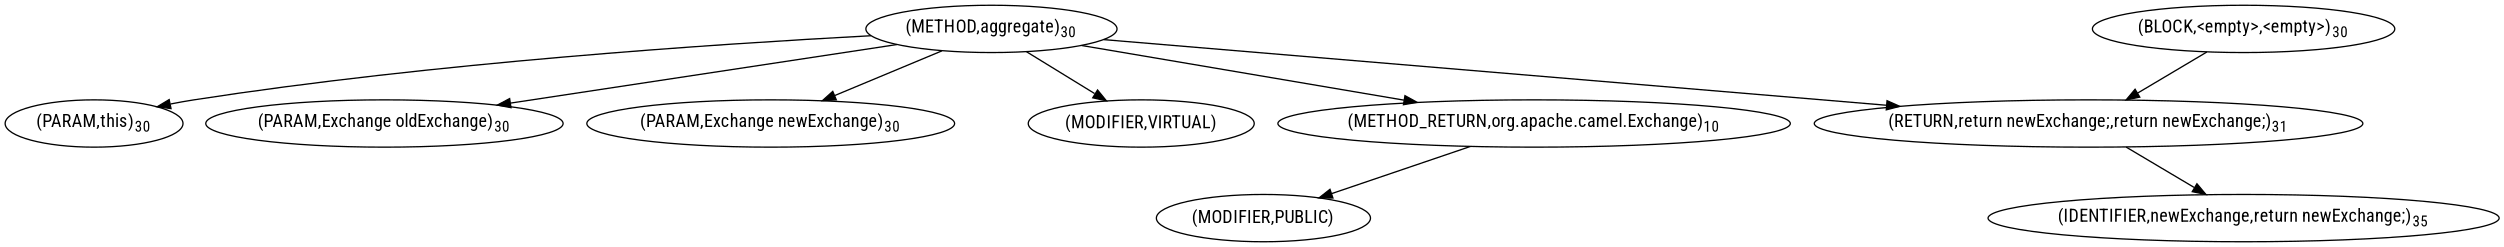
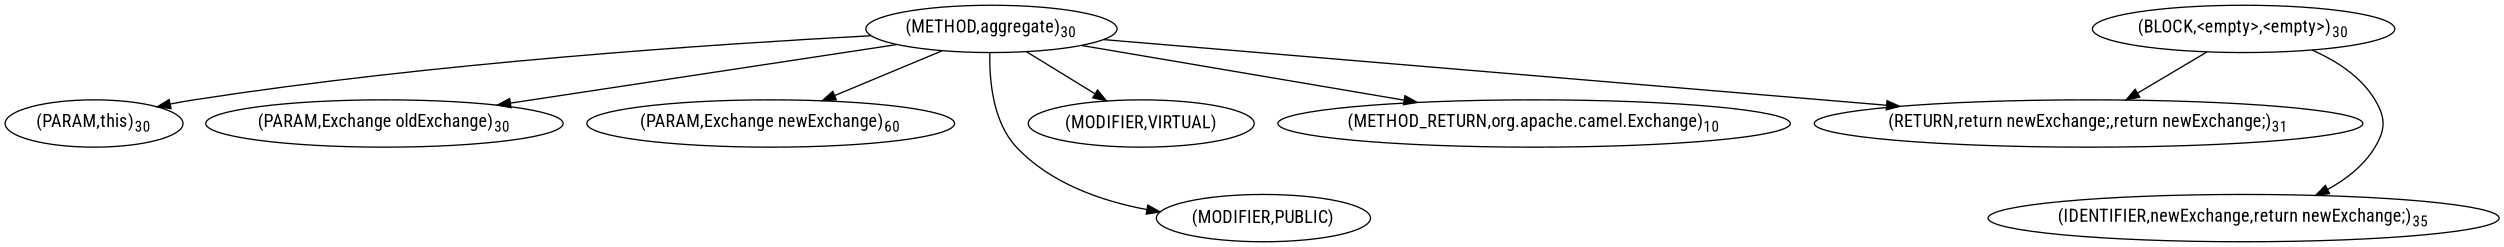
(893, 122) -> (893, 122)
(2160, 167) -> (2382, 115)
(1401, 170) -> (1034, 163)
